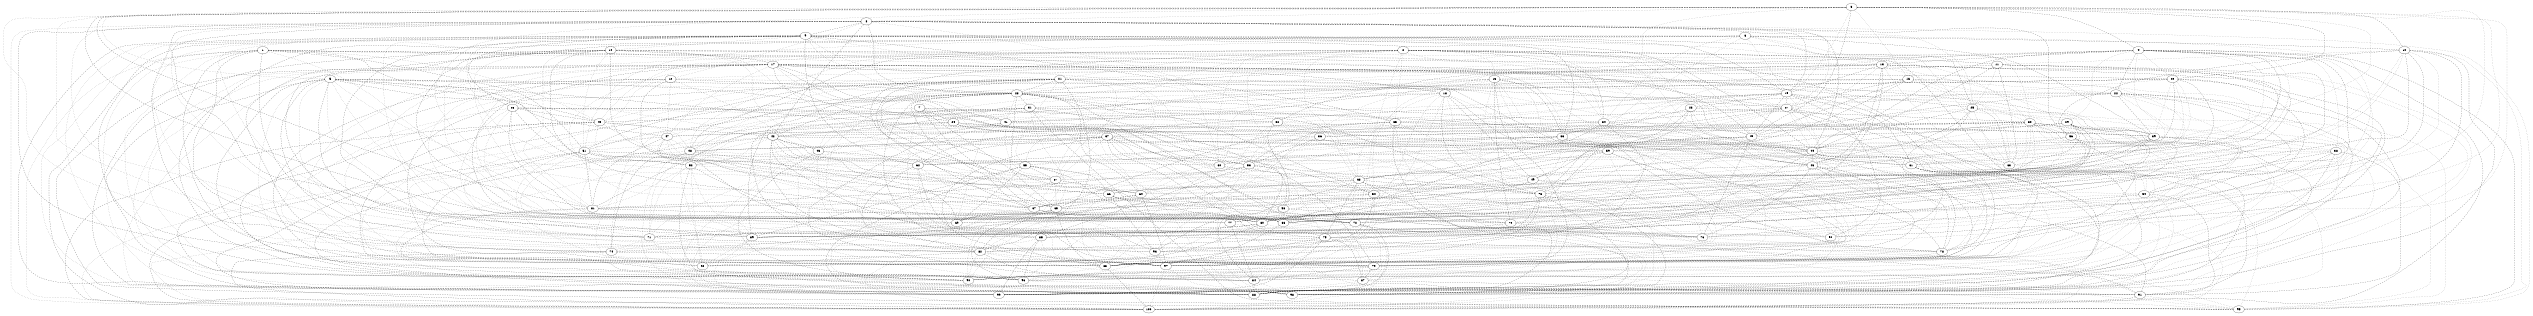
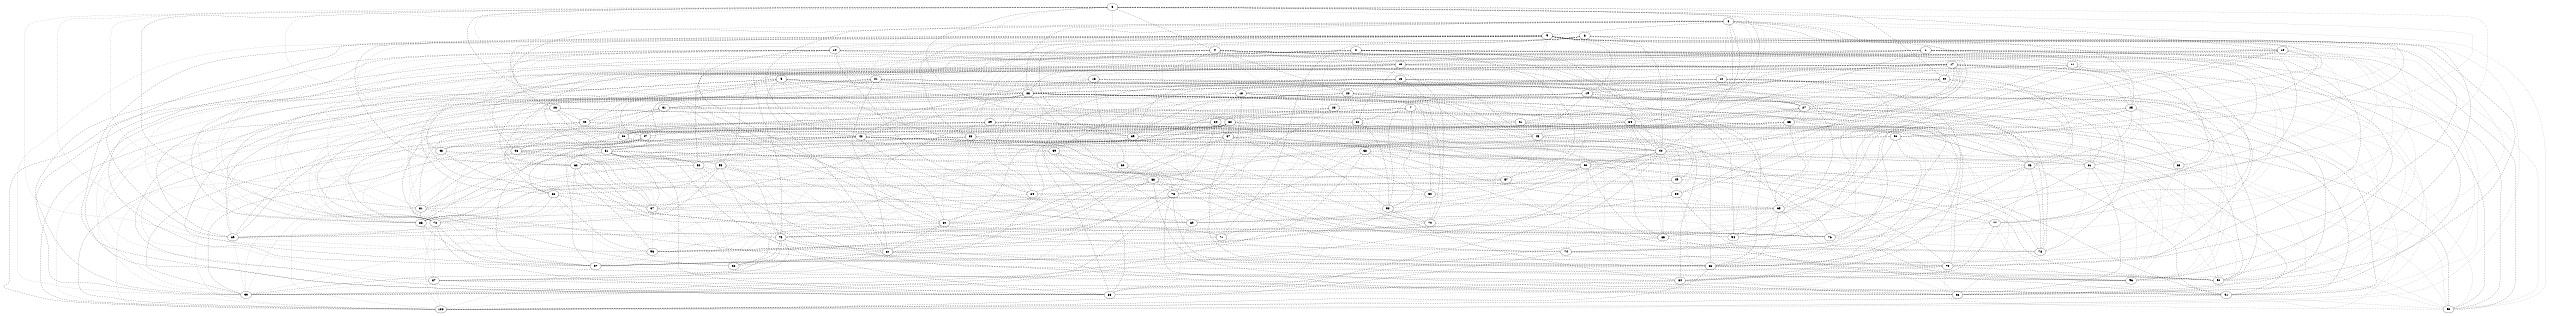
none -> (938, 78)
(2001, 133) -> (2352, 181)
(1178, 136) -> none
